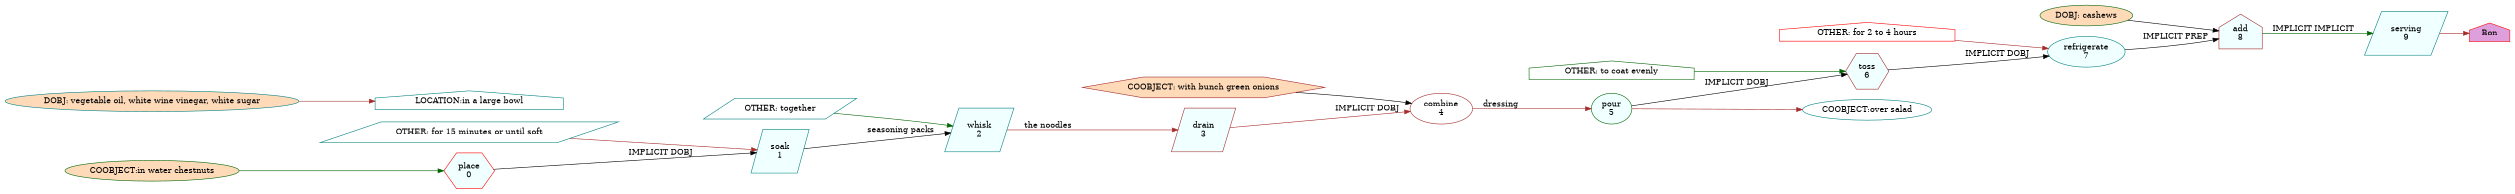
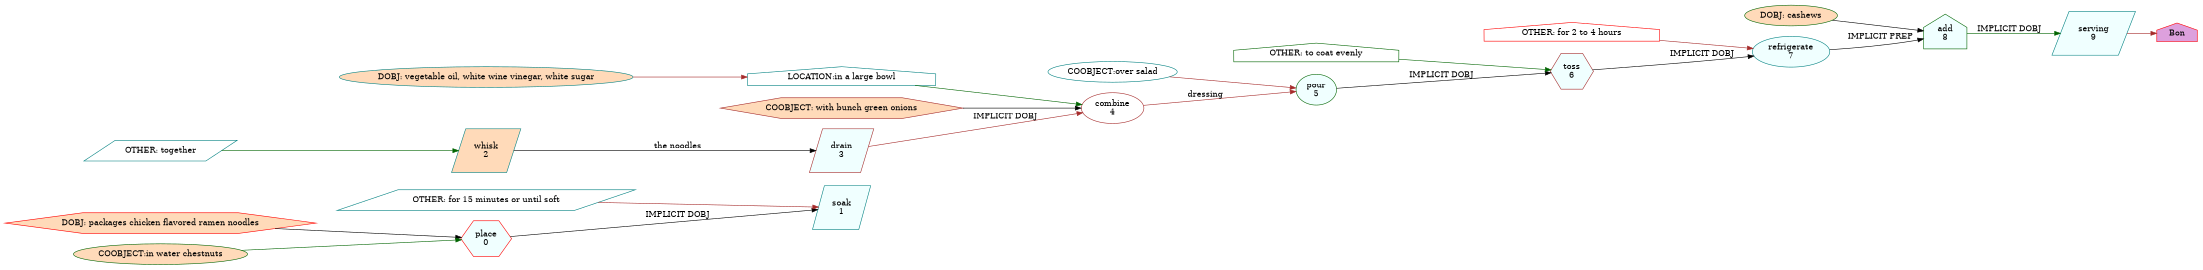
(2313, 29) -> (2009, 29)
(2241, 33) -> (1945, 33)
none -> (996, 95)
(1714, 109) -> (1230, 82)
(979, 130) -> (486, 151)
(1090, 130) -> (662, 151)
(875, 141) -> none
none -> (161, 223)
